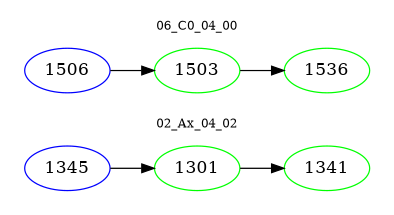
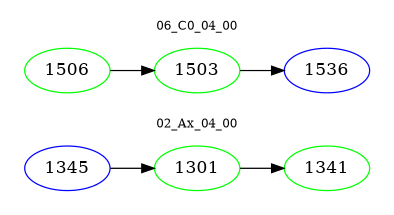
(67, 71) -> (67, 71)
(327, 71) -> (327, 71)
(197, 124) -> (197, 124)
